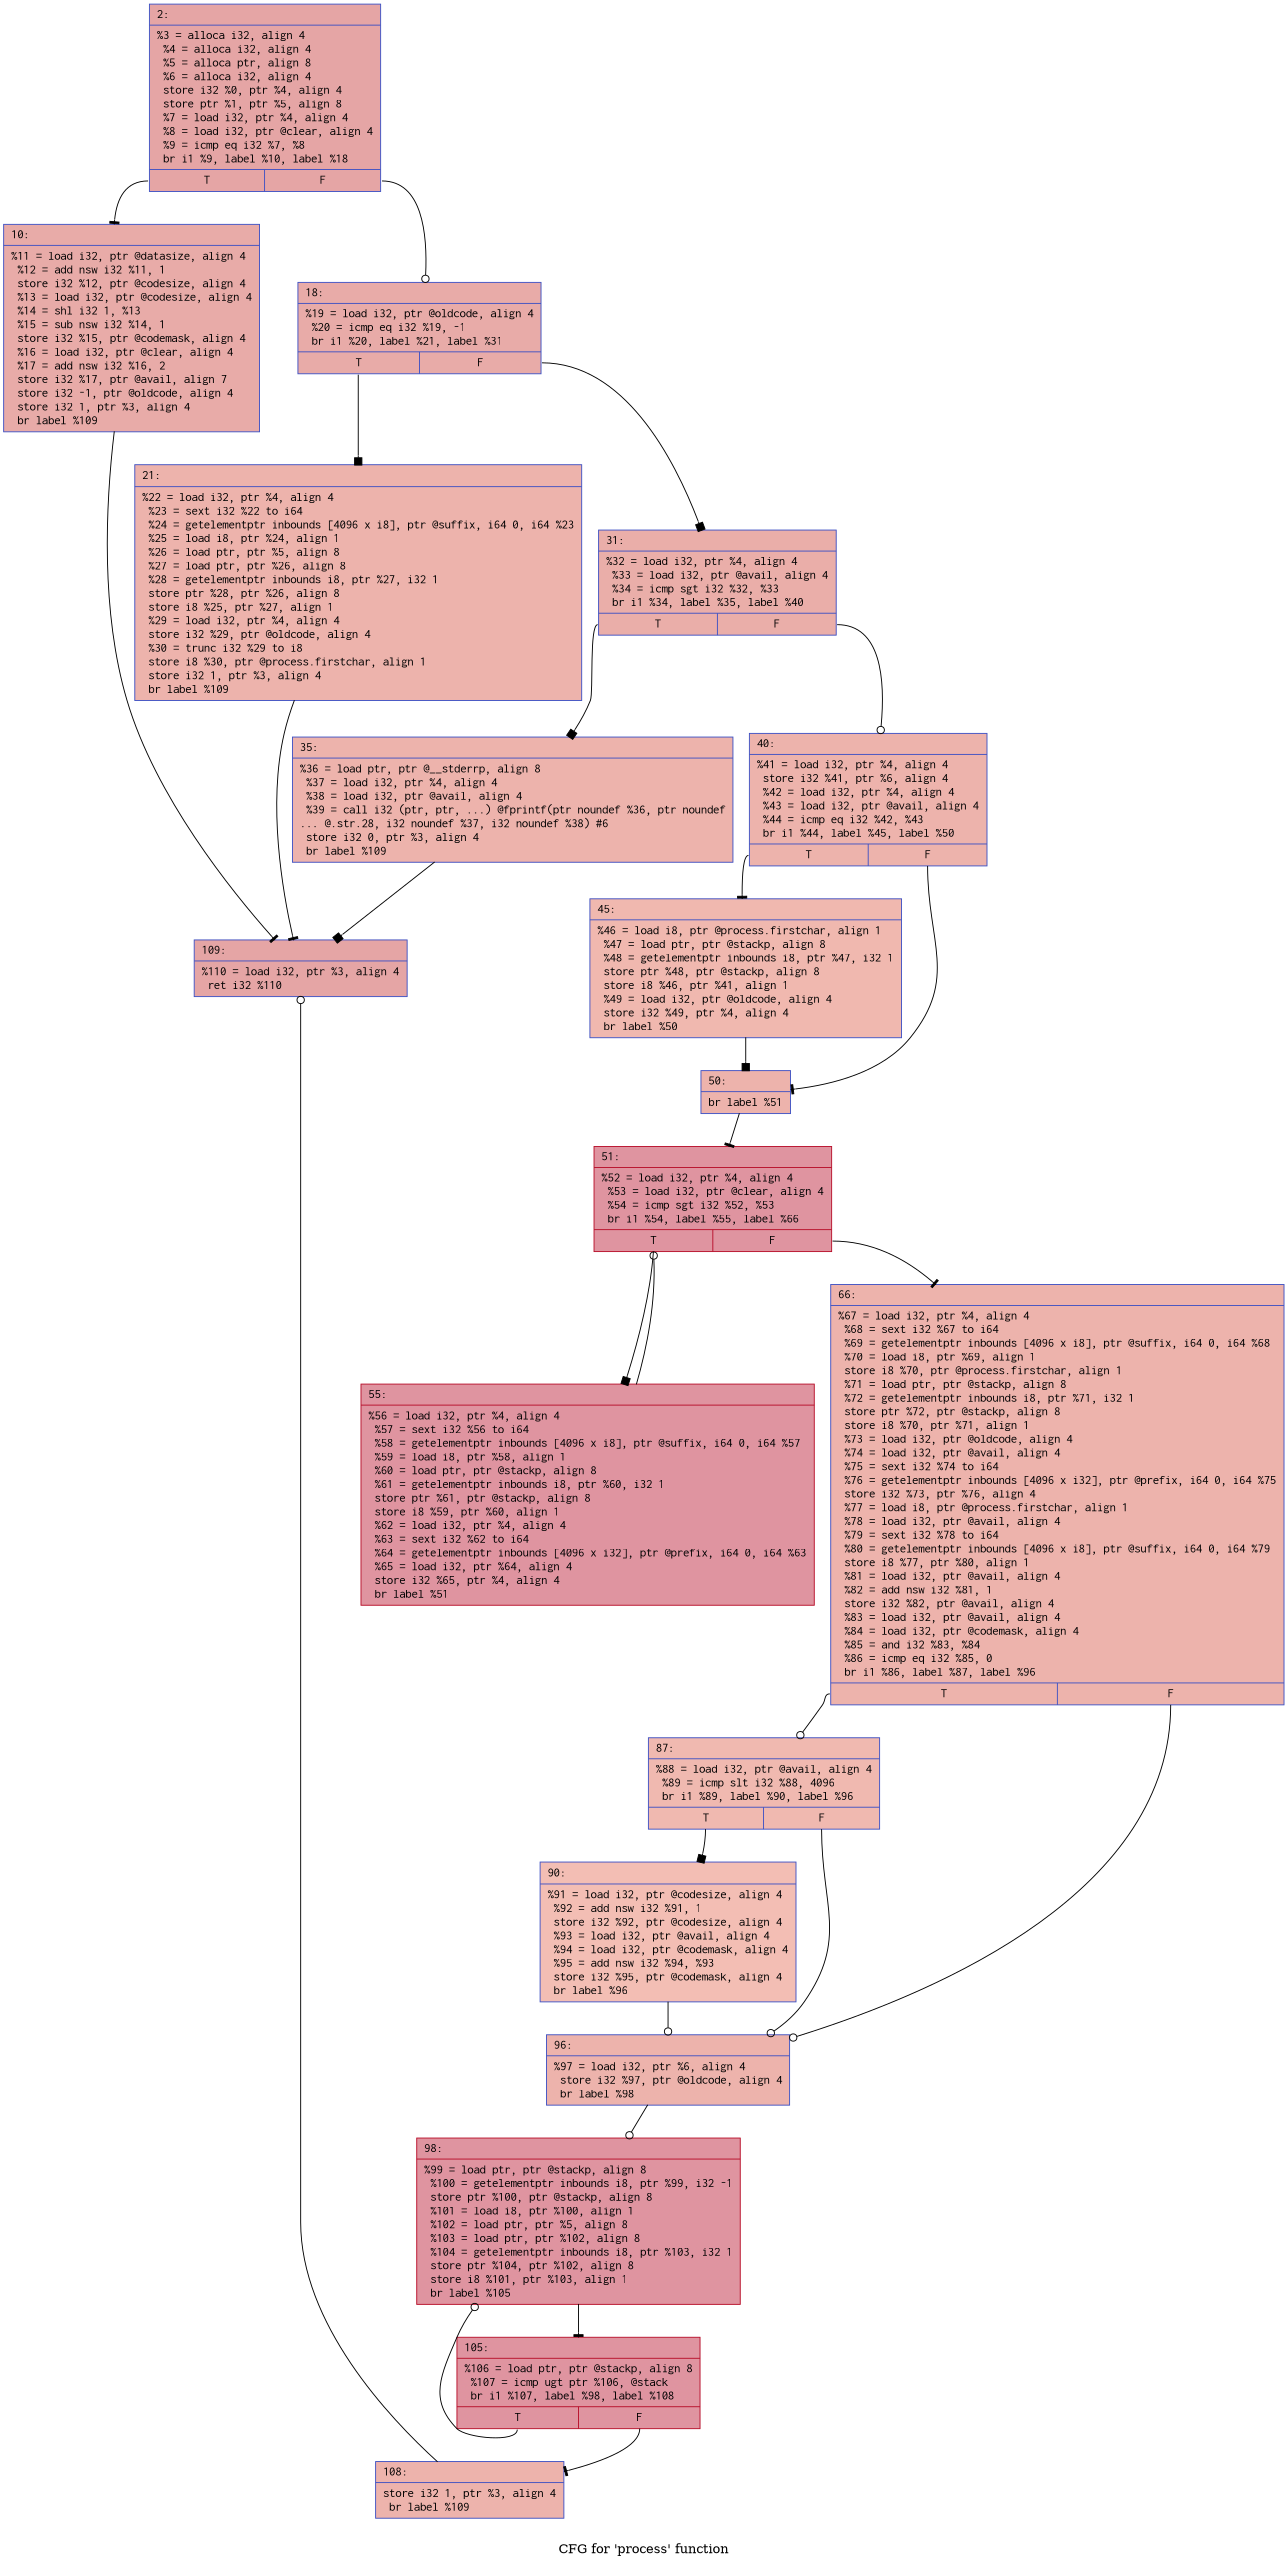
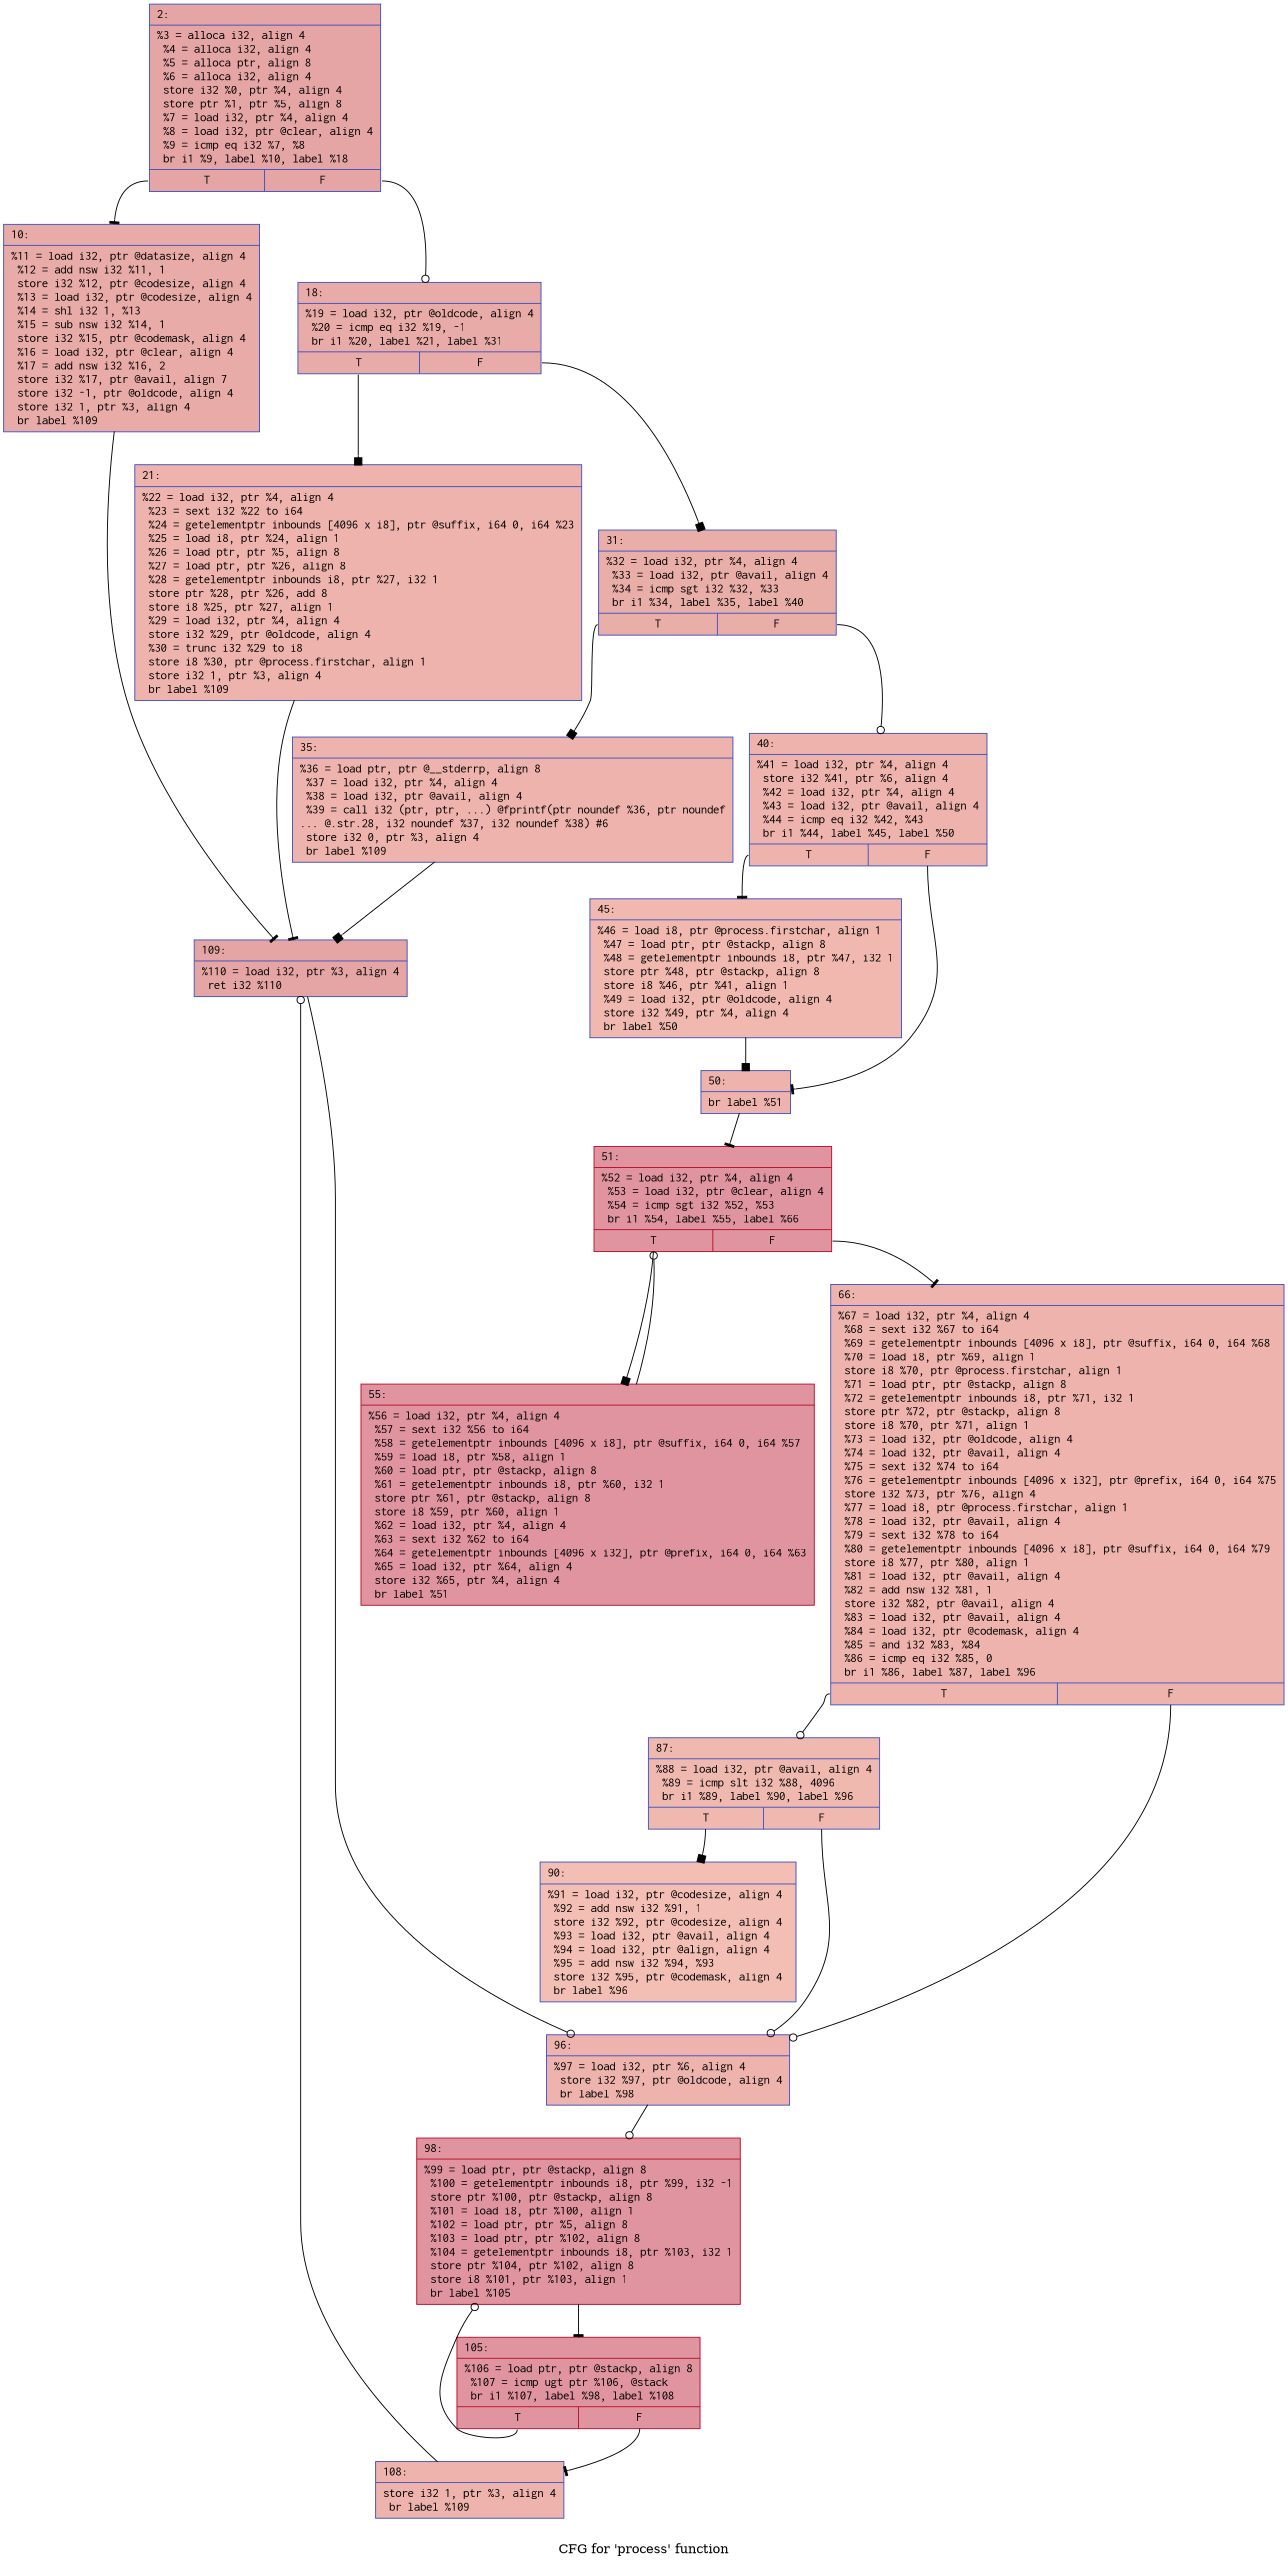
(241, 593) -> (235, 593)
(668, 1949) -> (659, 1949)
(668, 2015) -> (335, 1568)
